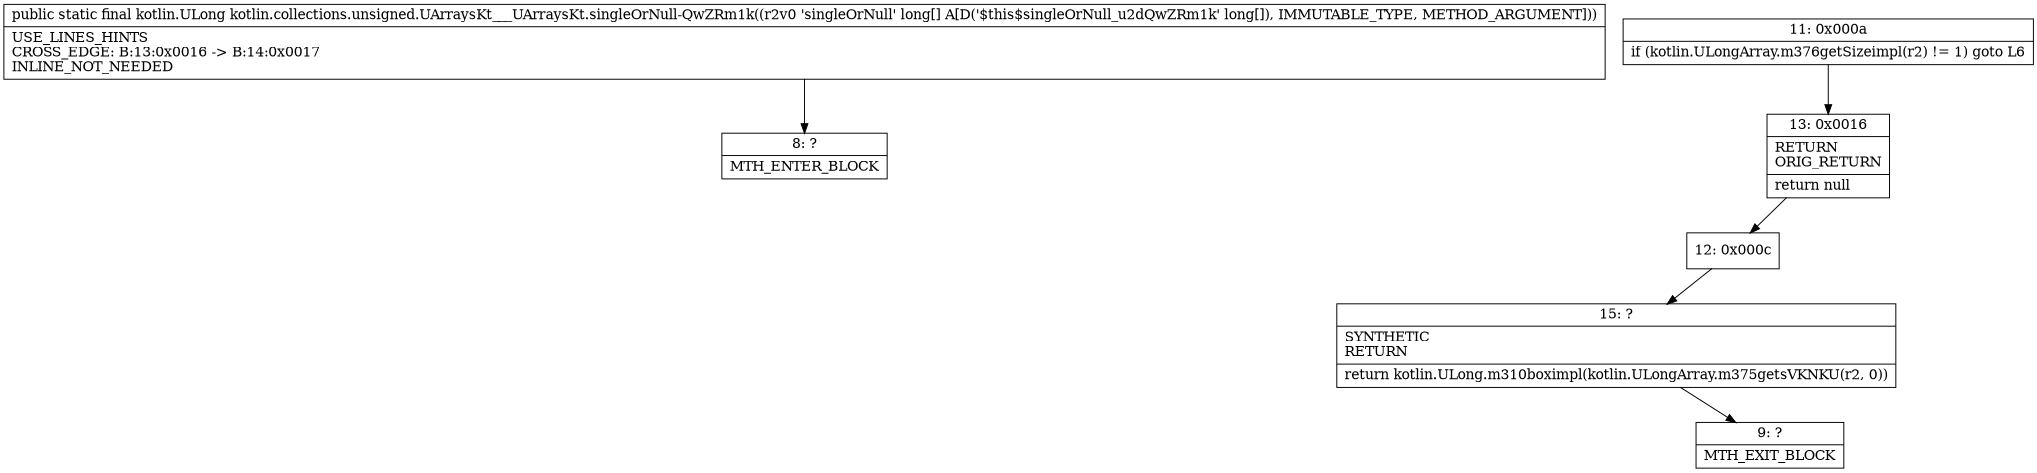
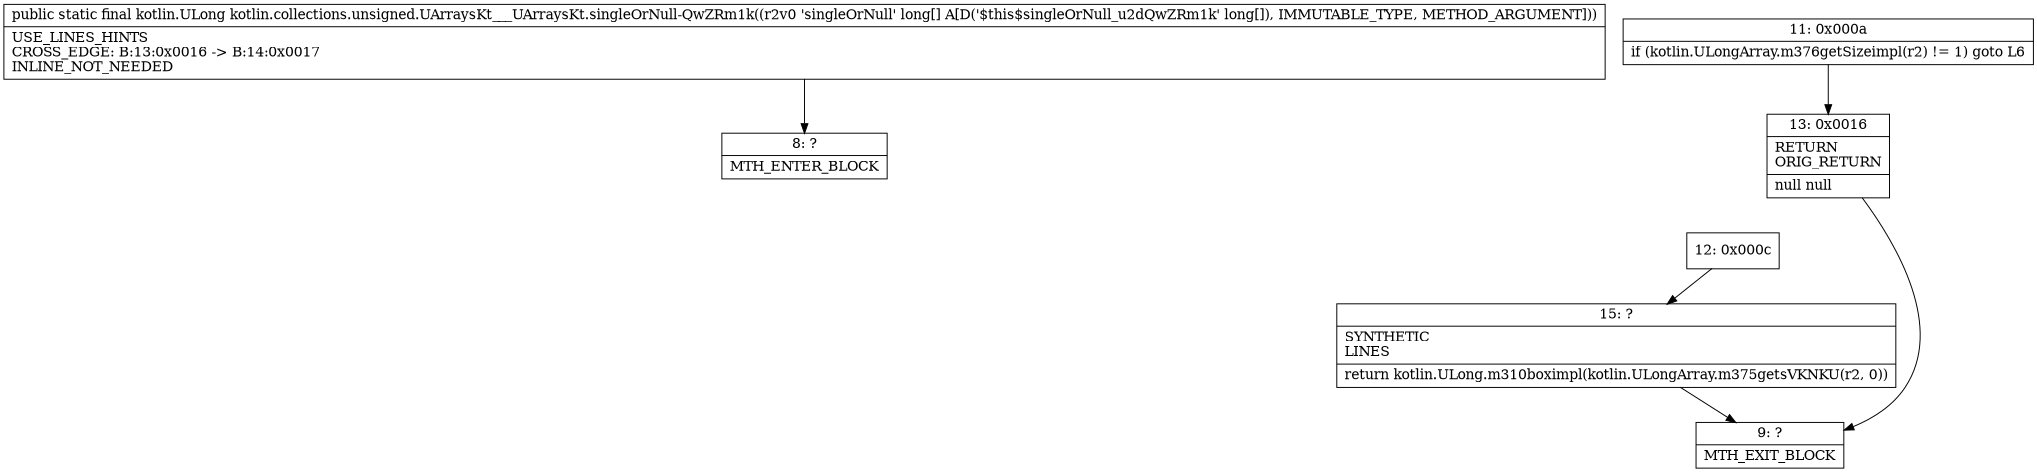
(1813, 186) -> (1803, 186)
(1772, 212) -> (1919, 320)
(1376, 352) -> (1367, 352)
